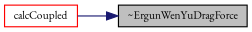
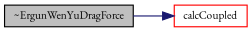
(92, 16) -> (148, 16)
